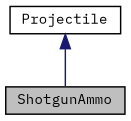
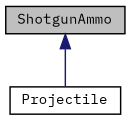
(65, 68) -> (65, 68)
